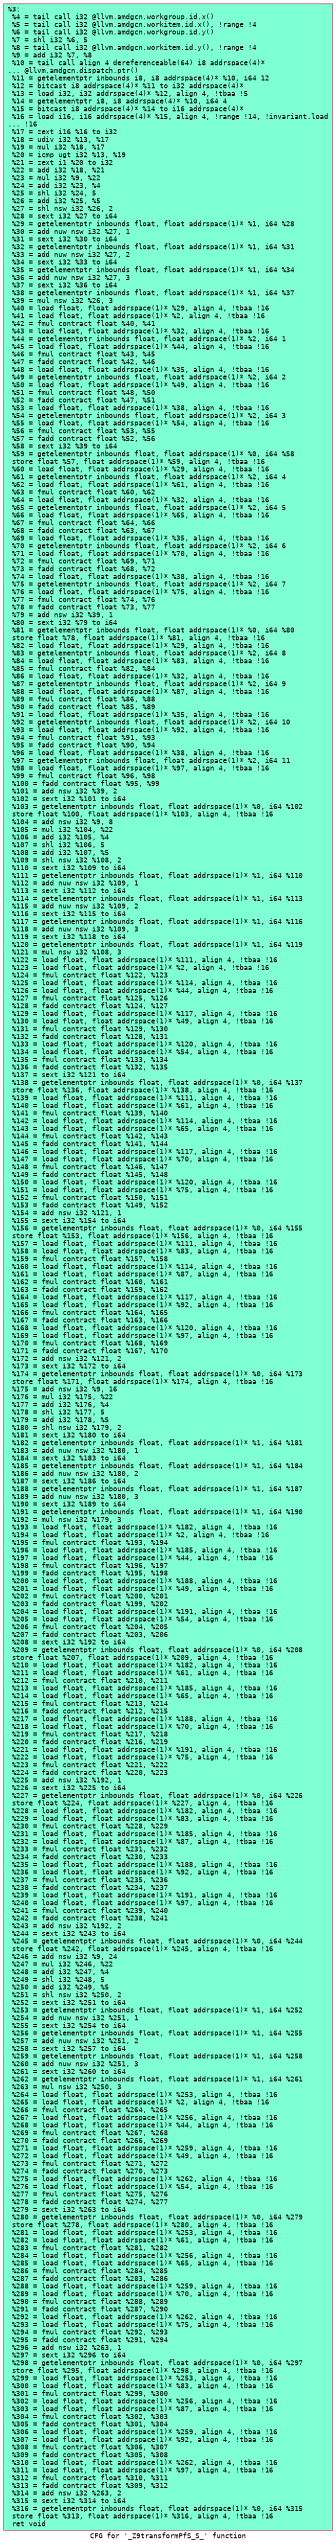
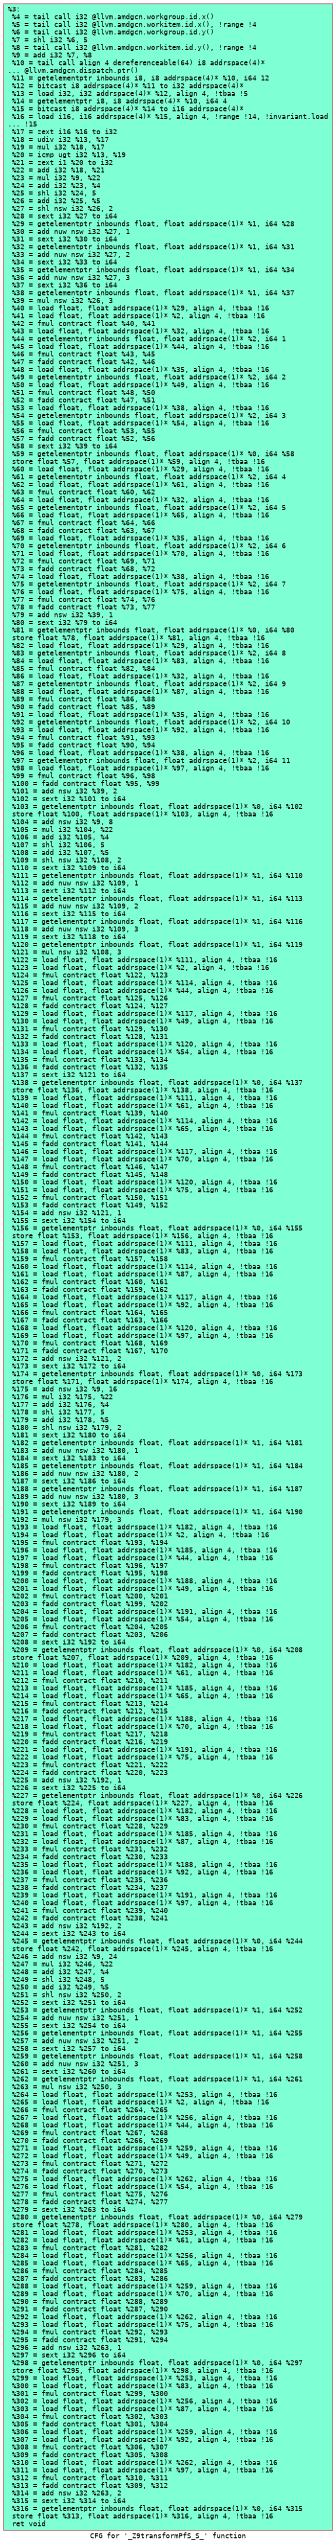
(22, 124) -> (22, 124)
